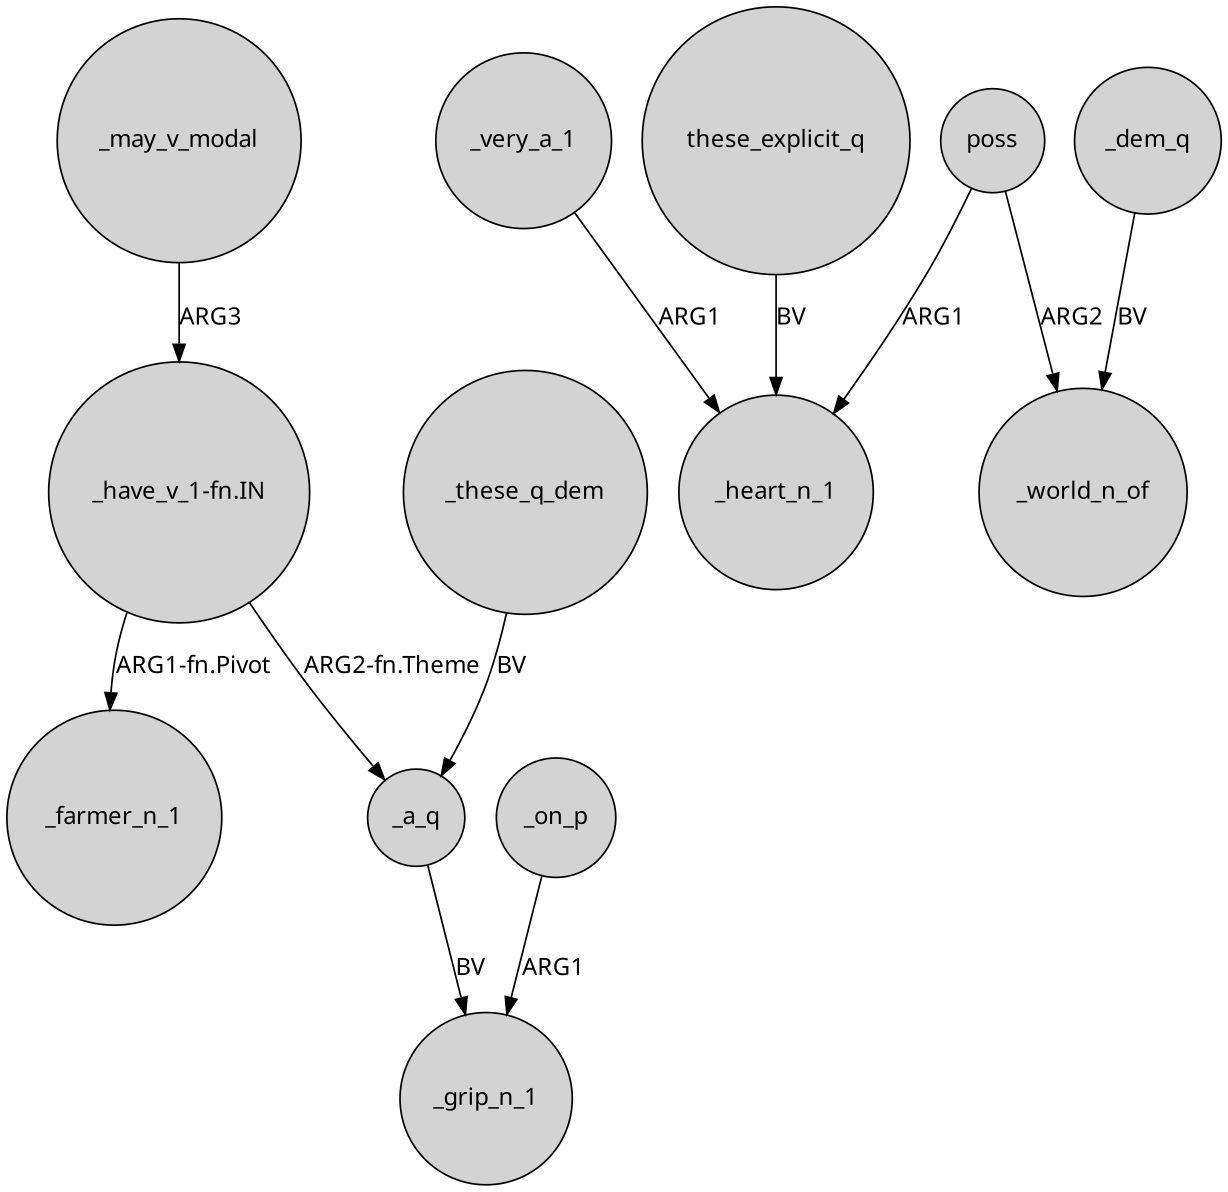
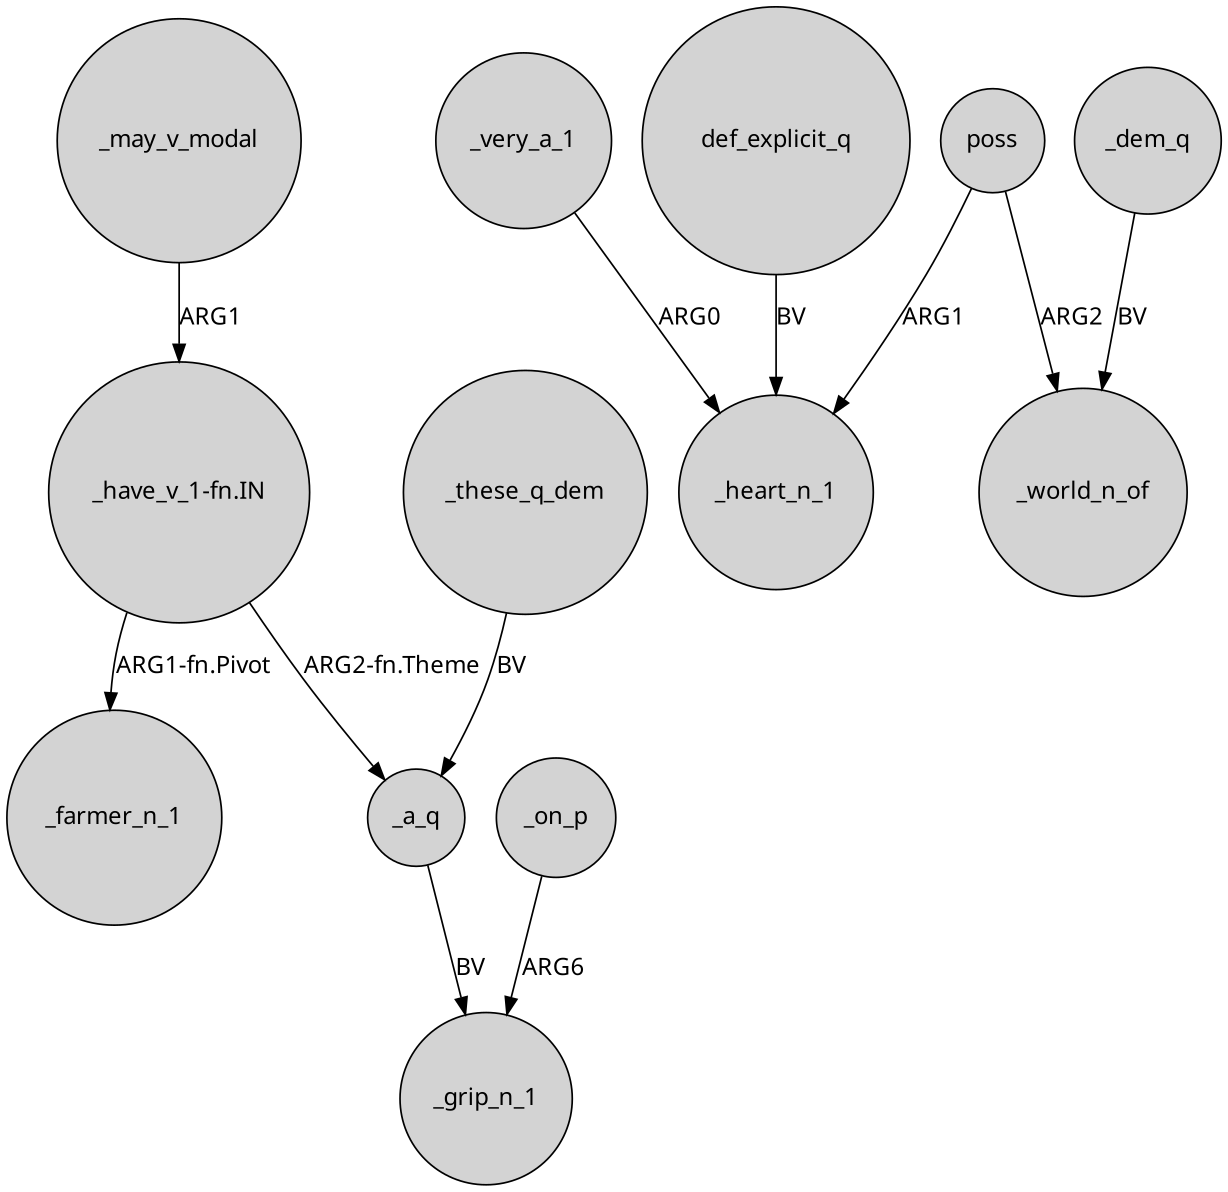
(776, 141) -> (776, 141)
(211, 318) -> (211, 318)
(690, 318) -> (690, 318)
(554, 969) -> (554, 969)
